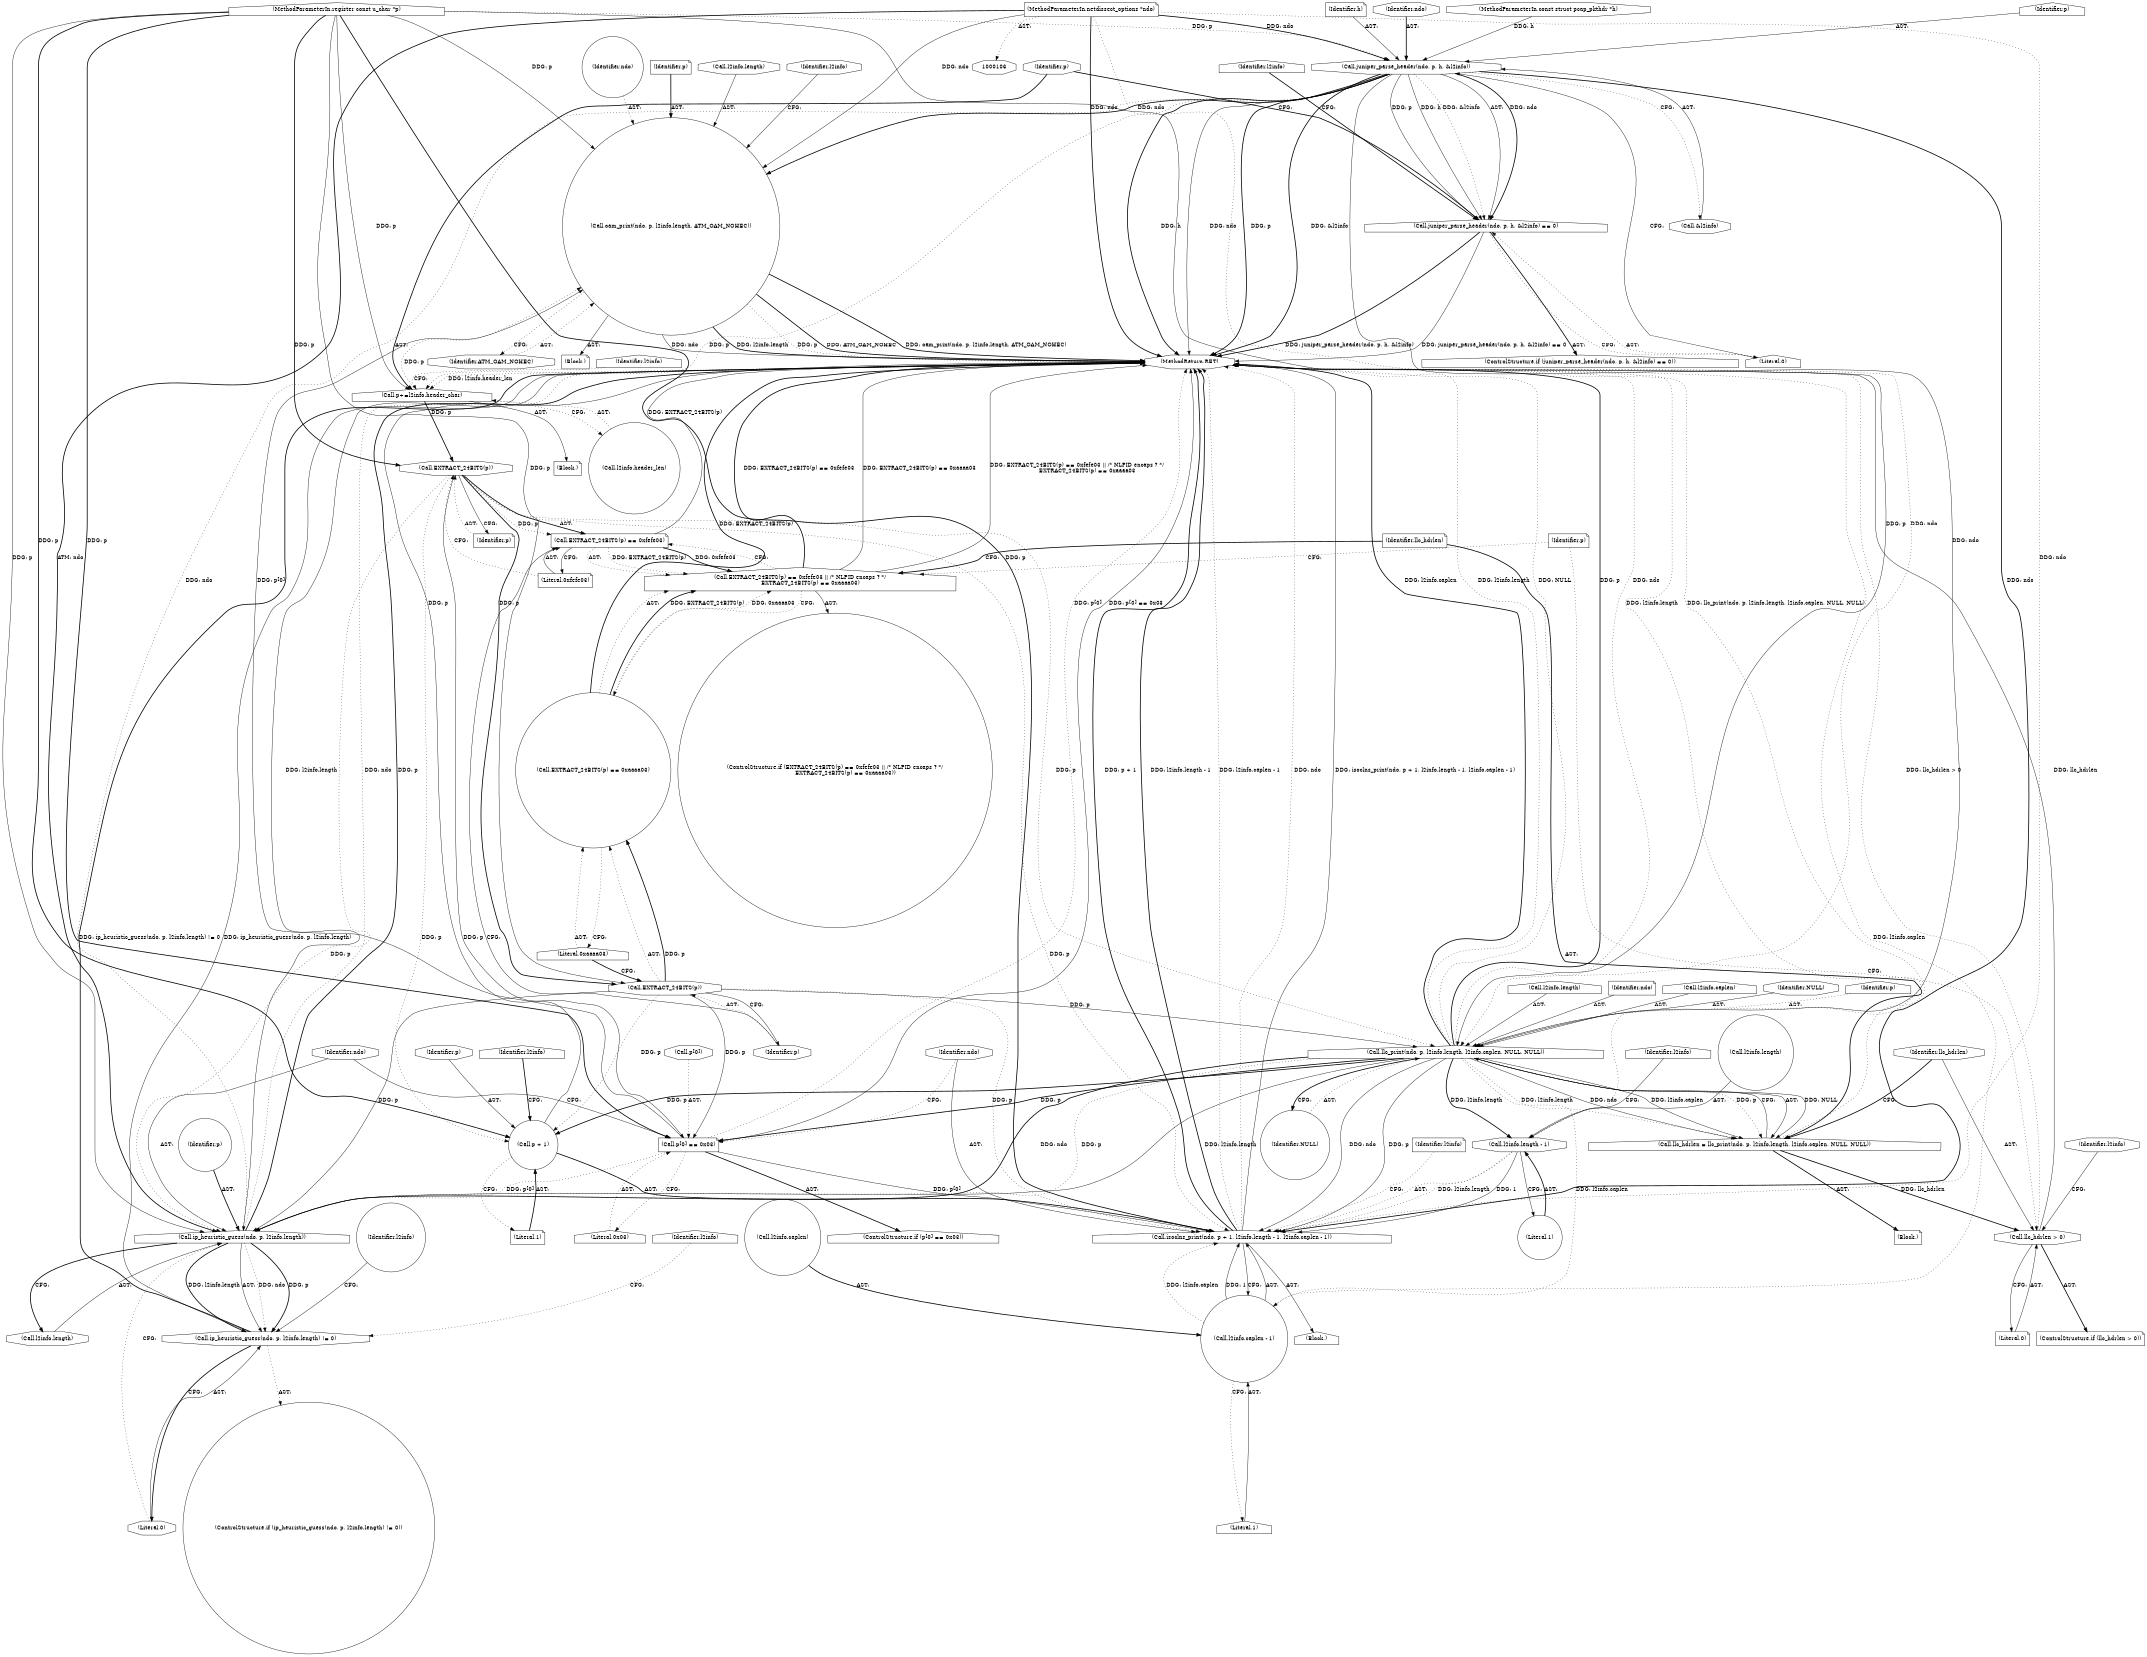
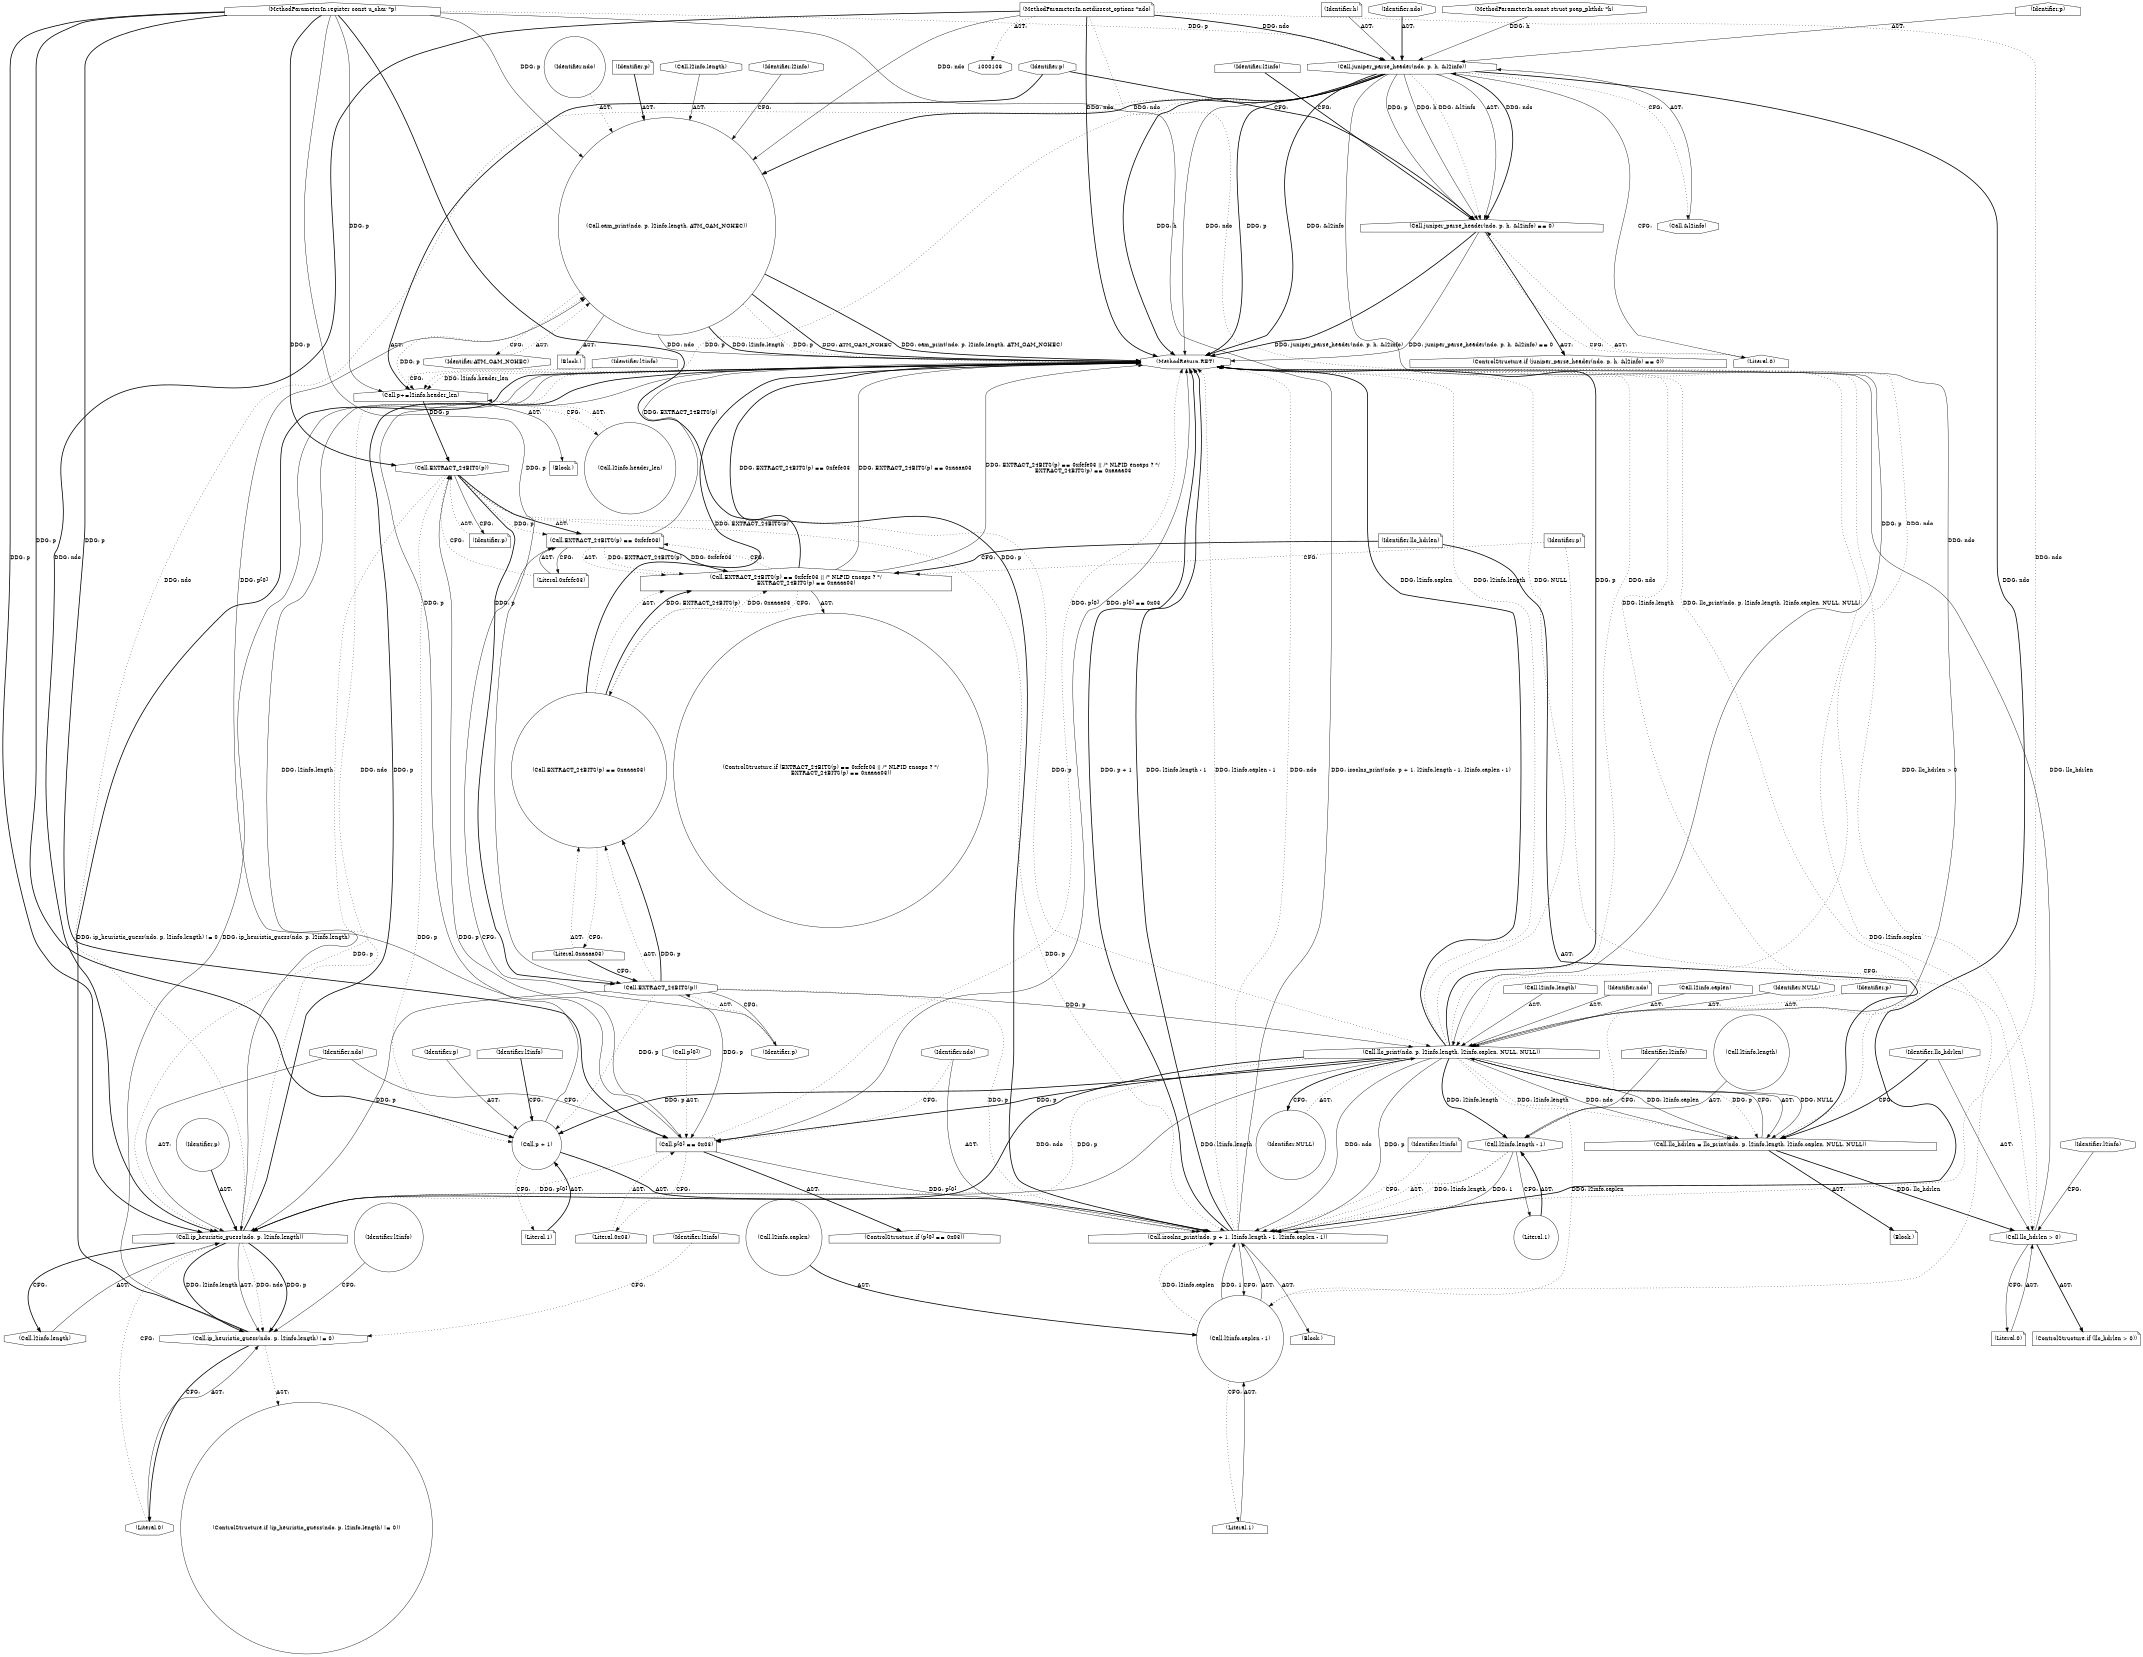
(422, 396) -> (421, 396)
(71, 558) -> (68, 558)
(12, 575) -> (10, 576)
